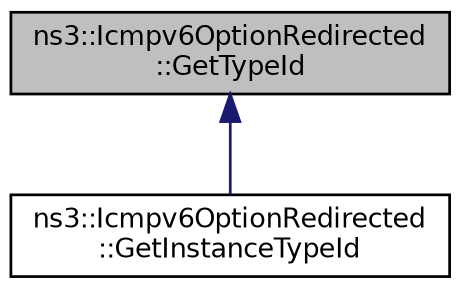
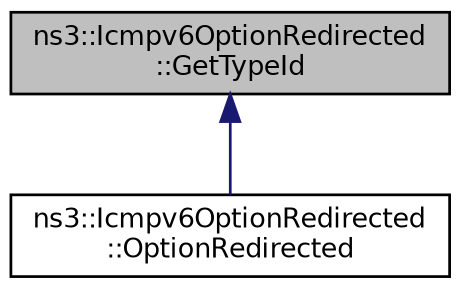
(230, 236) -> (230, 236)
